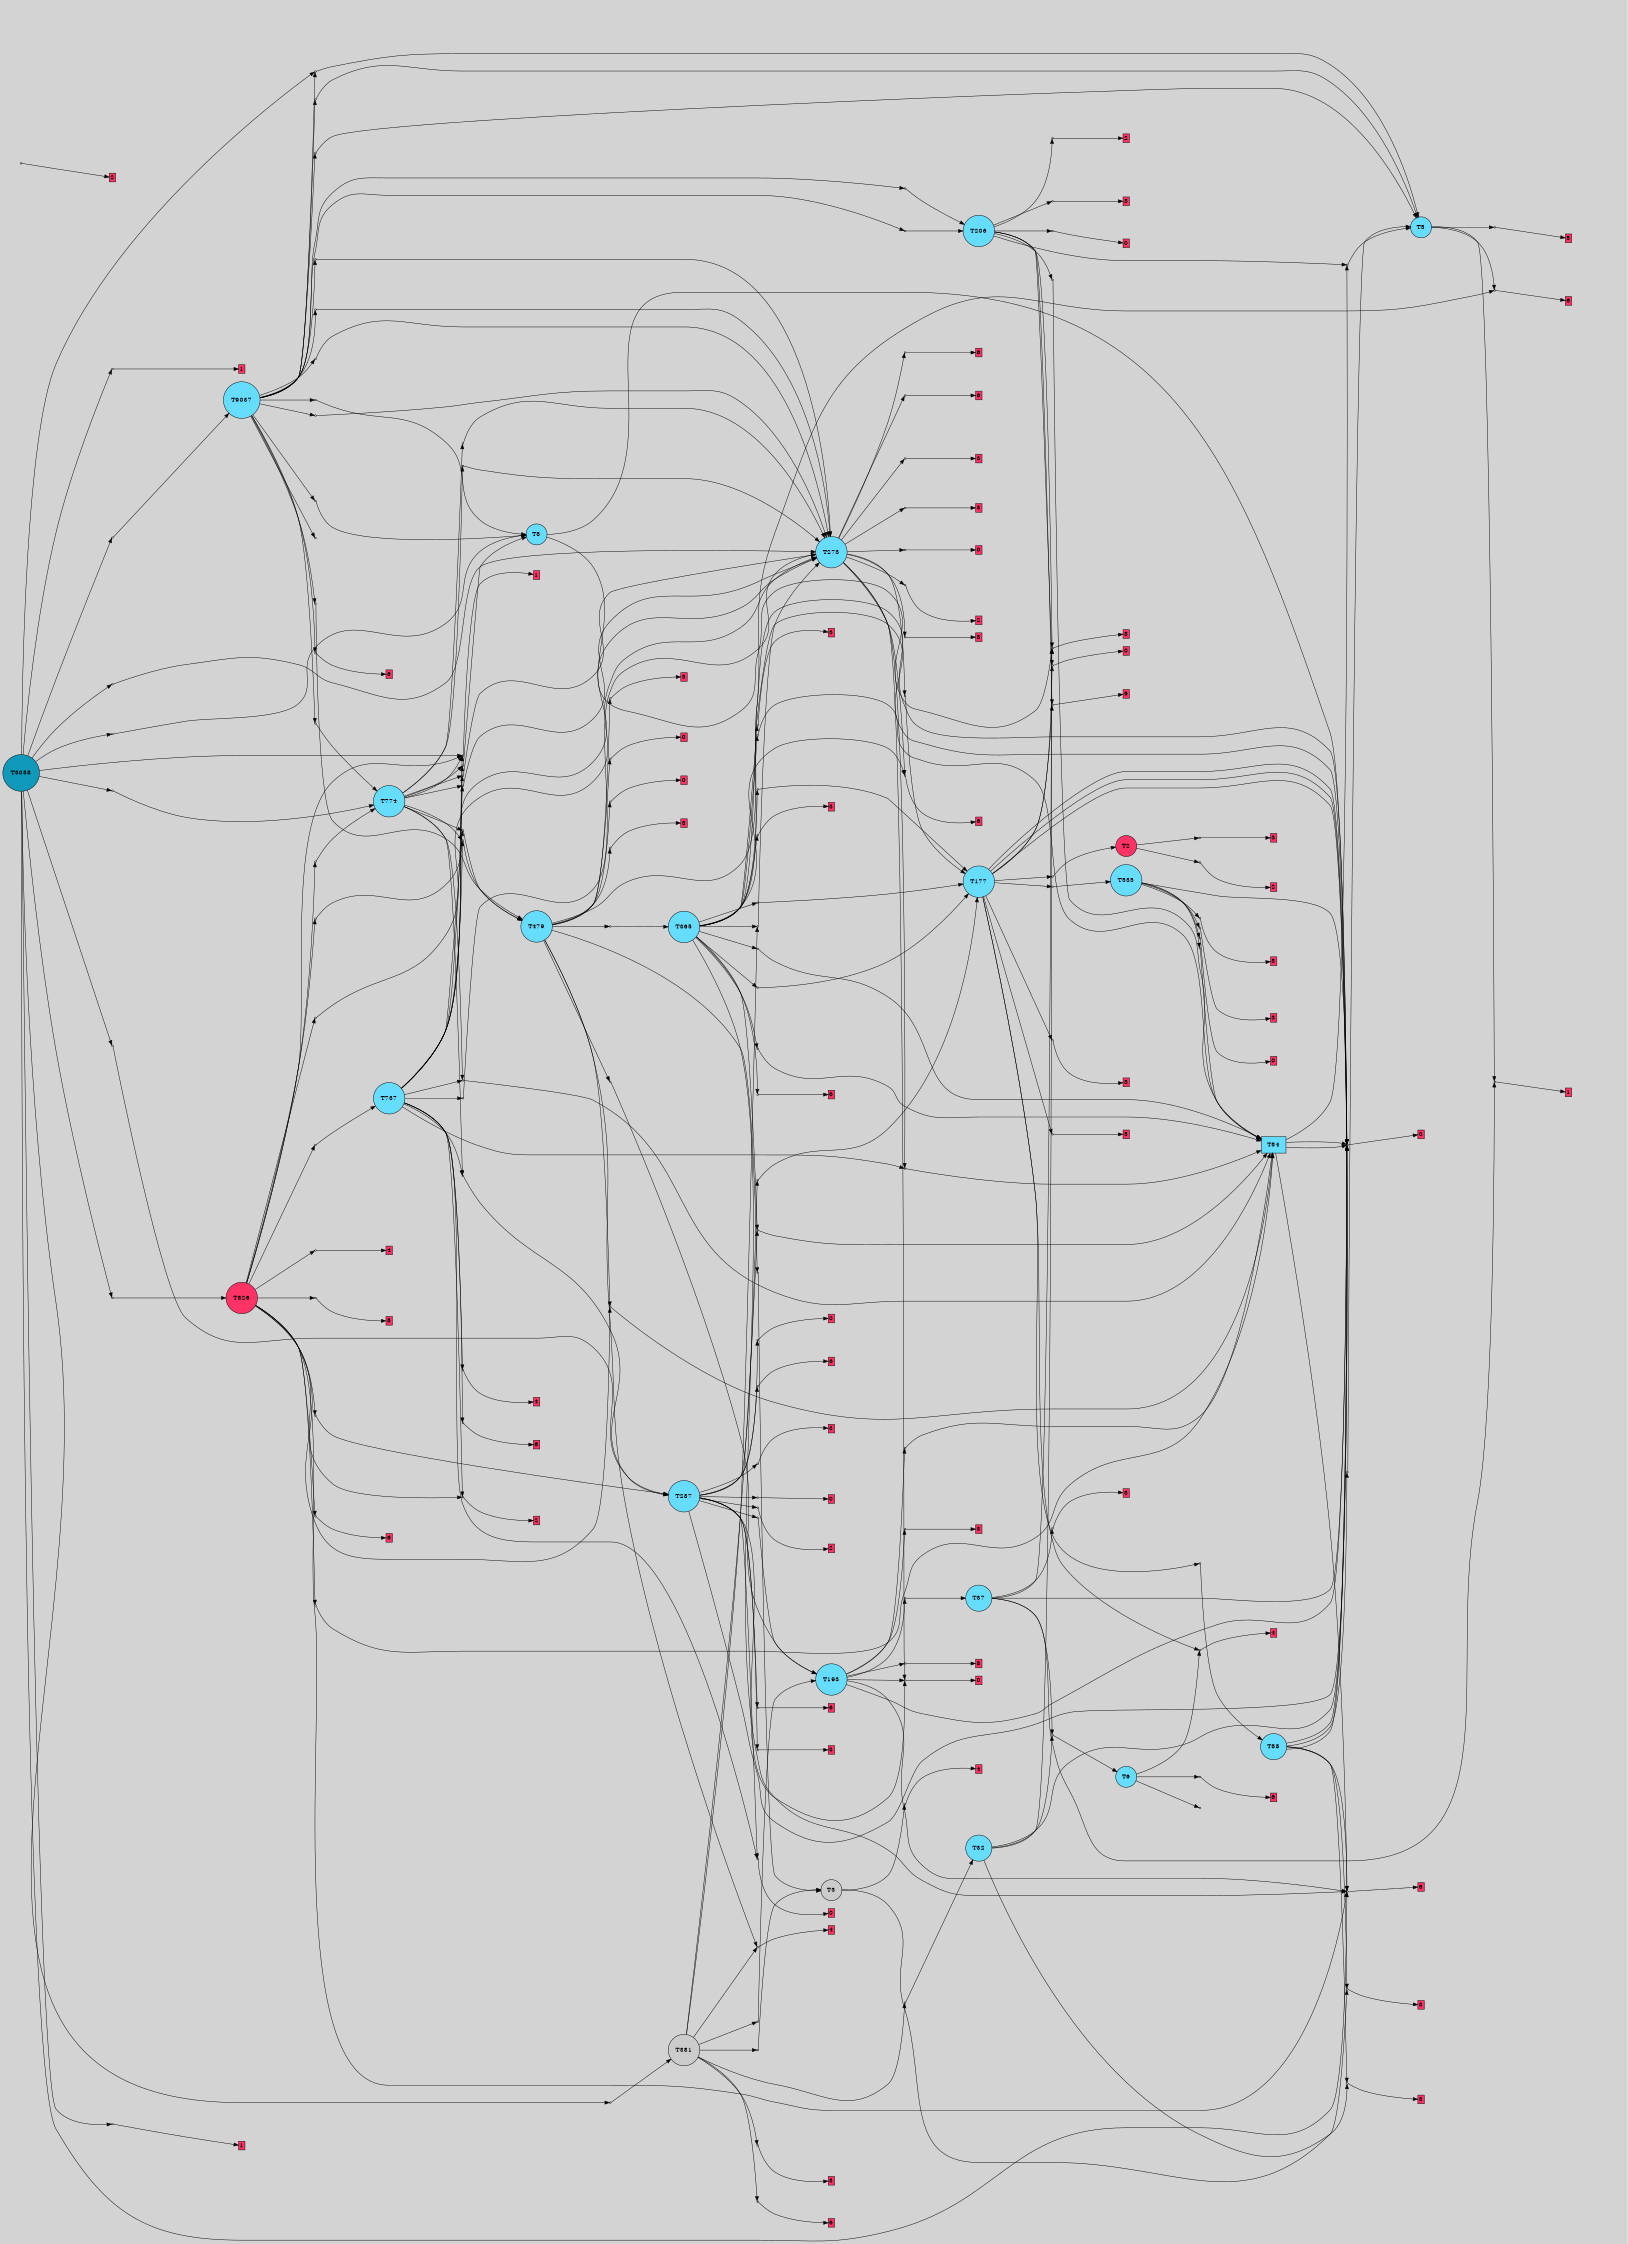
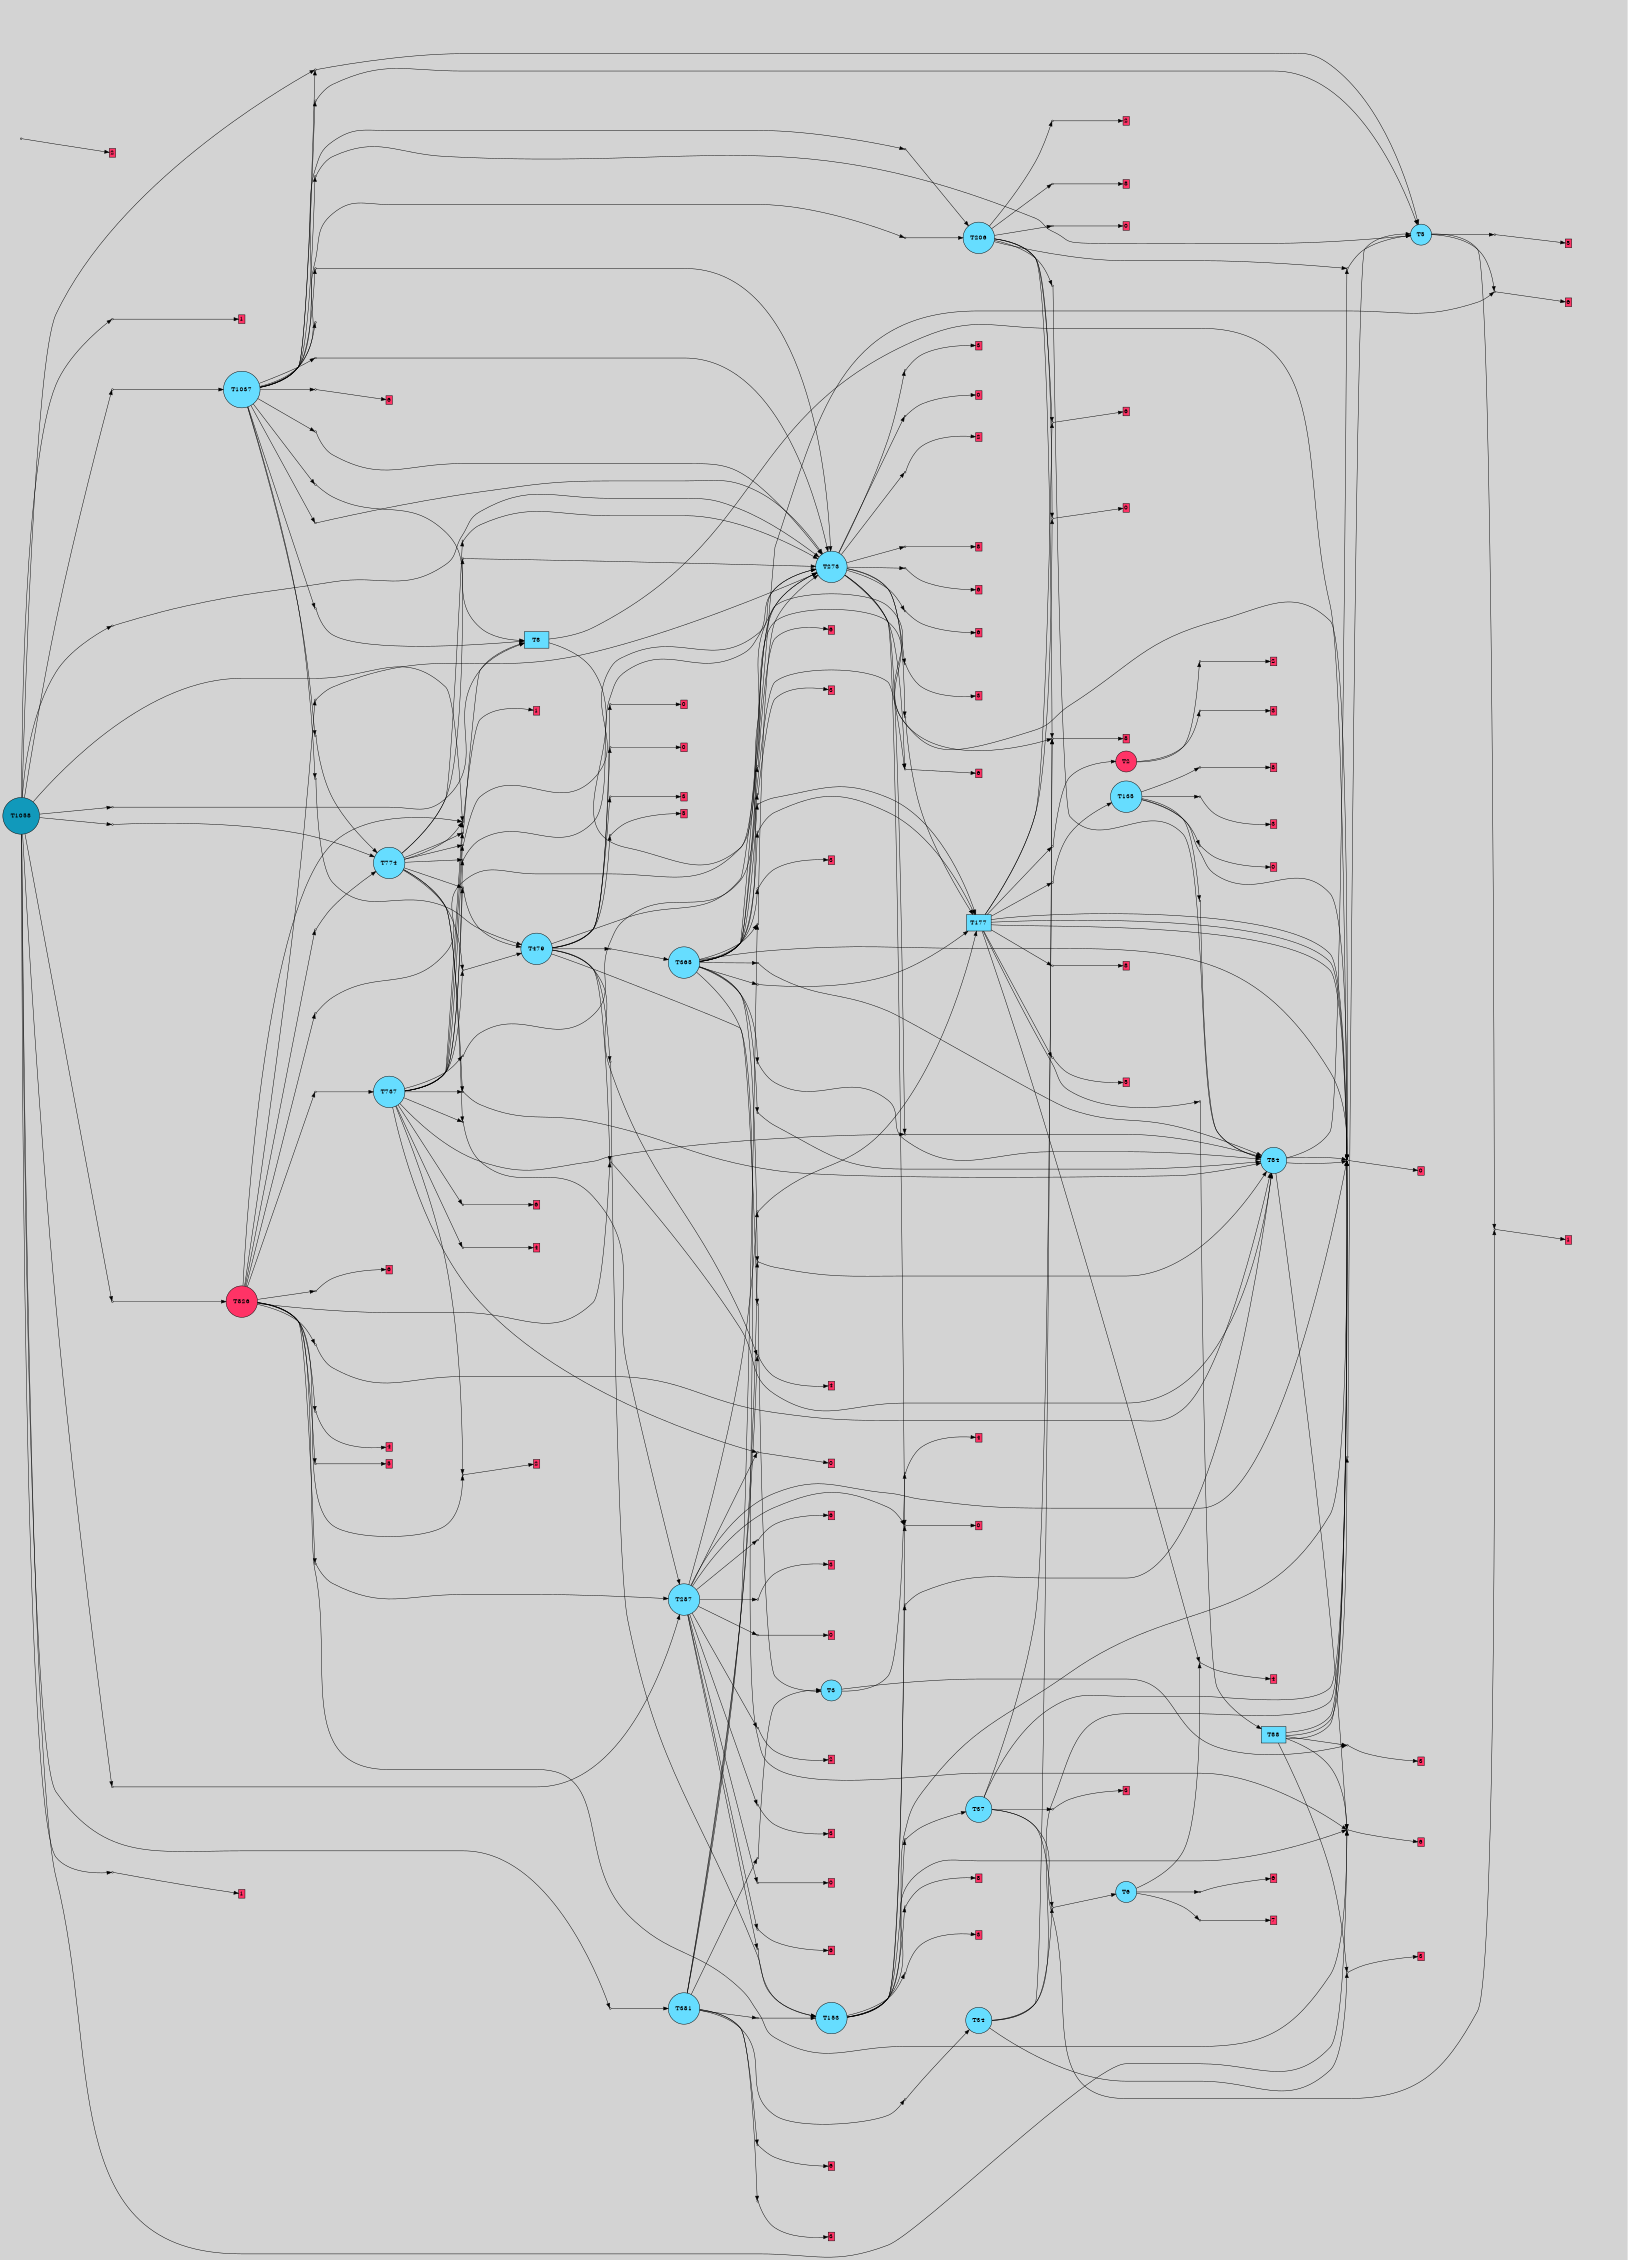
(242, 400) -> (242, 390)
(537, 534) -> (537, 640)
(21, 773) -> (21, 816)
(1126, 880) -> (1126, 797)
(979, 882) -> (979, 923)
(1274, 1145) -> (1274, 1160)
(831, 1679) -> (831, 2018)
(1274, 1747) -> (1274, 1735)
(979, 1848) -> (979, 2020)
(831, 1890) -> (831, 1690)
none -> (1274, 1920)
(684, 2050) -> (684, 2009)
